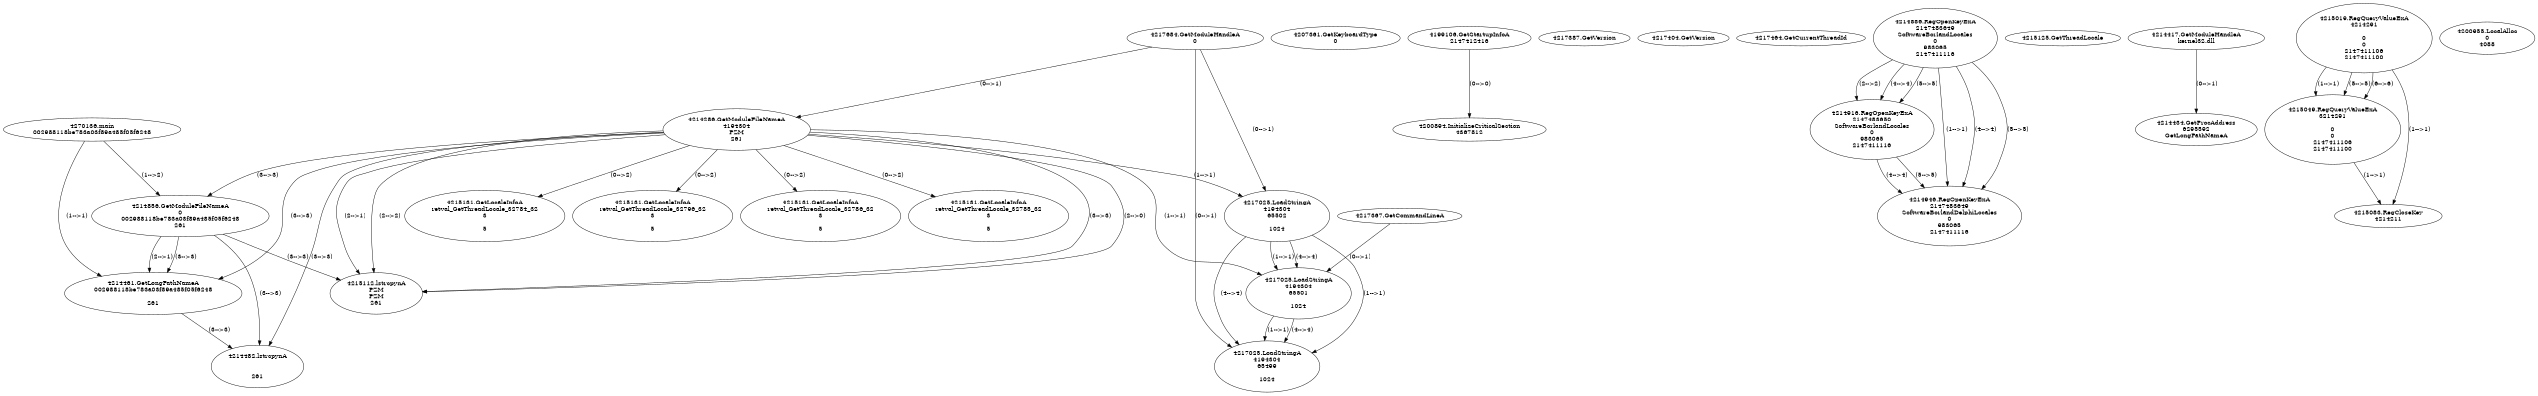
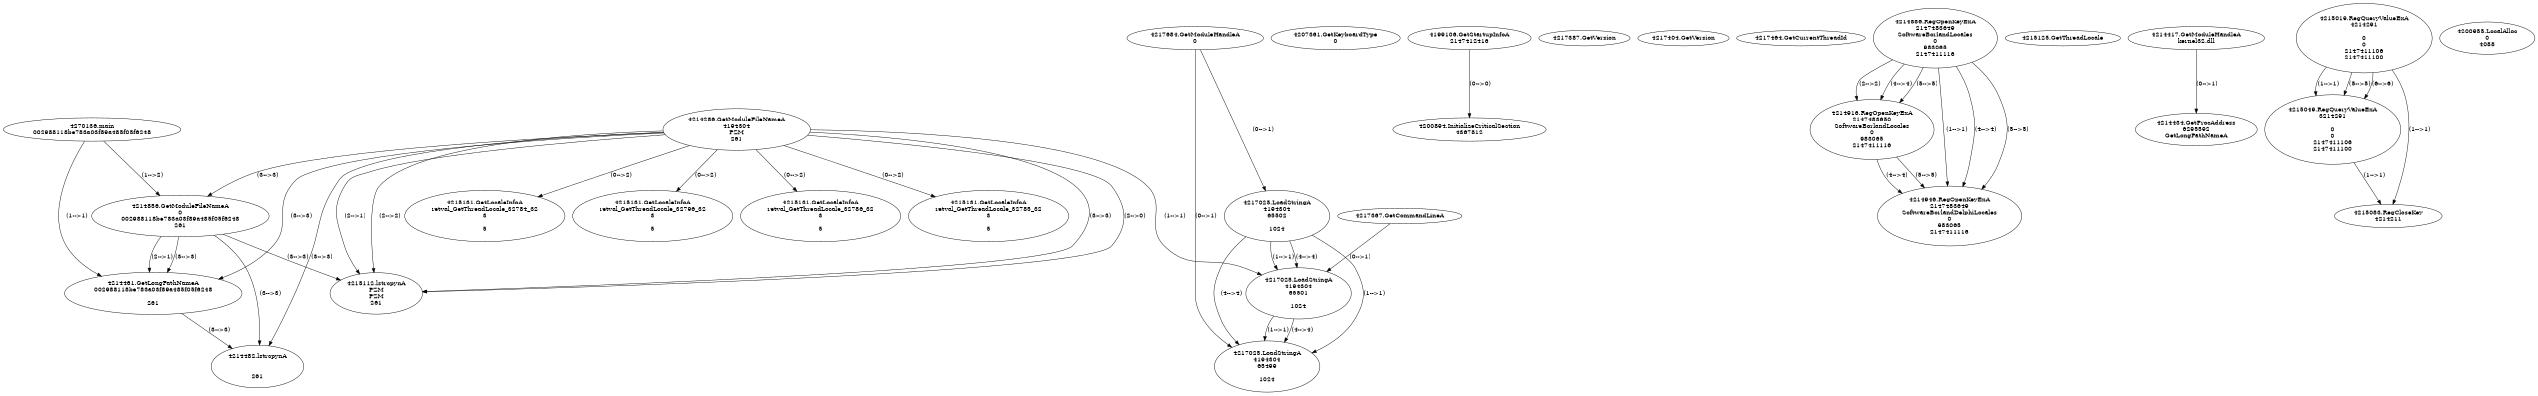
(976, 82) -> none
(1025, 154) -> none
